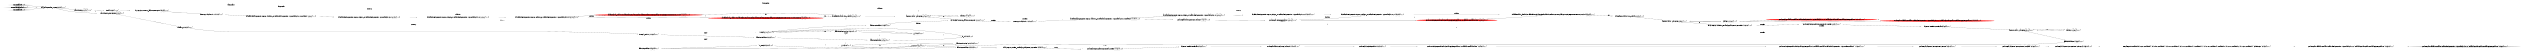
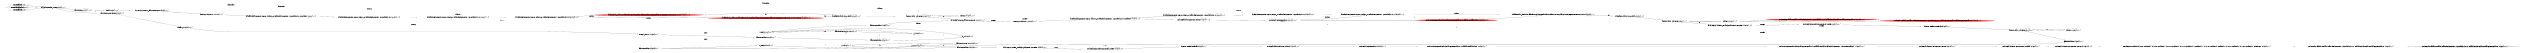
(846, 33) -> (846, 33)
